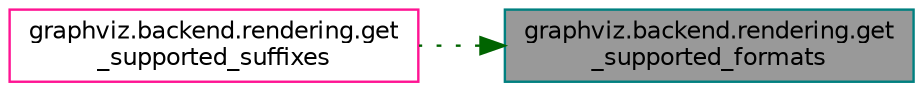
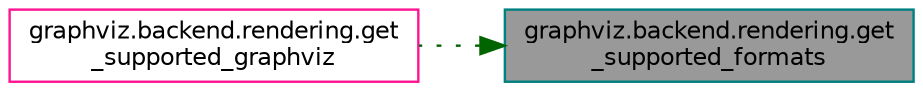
(214, 46) -> (214, 46)
